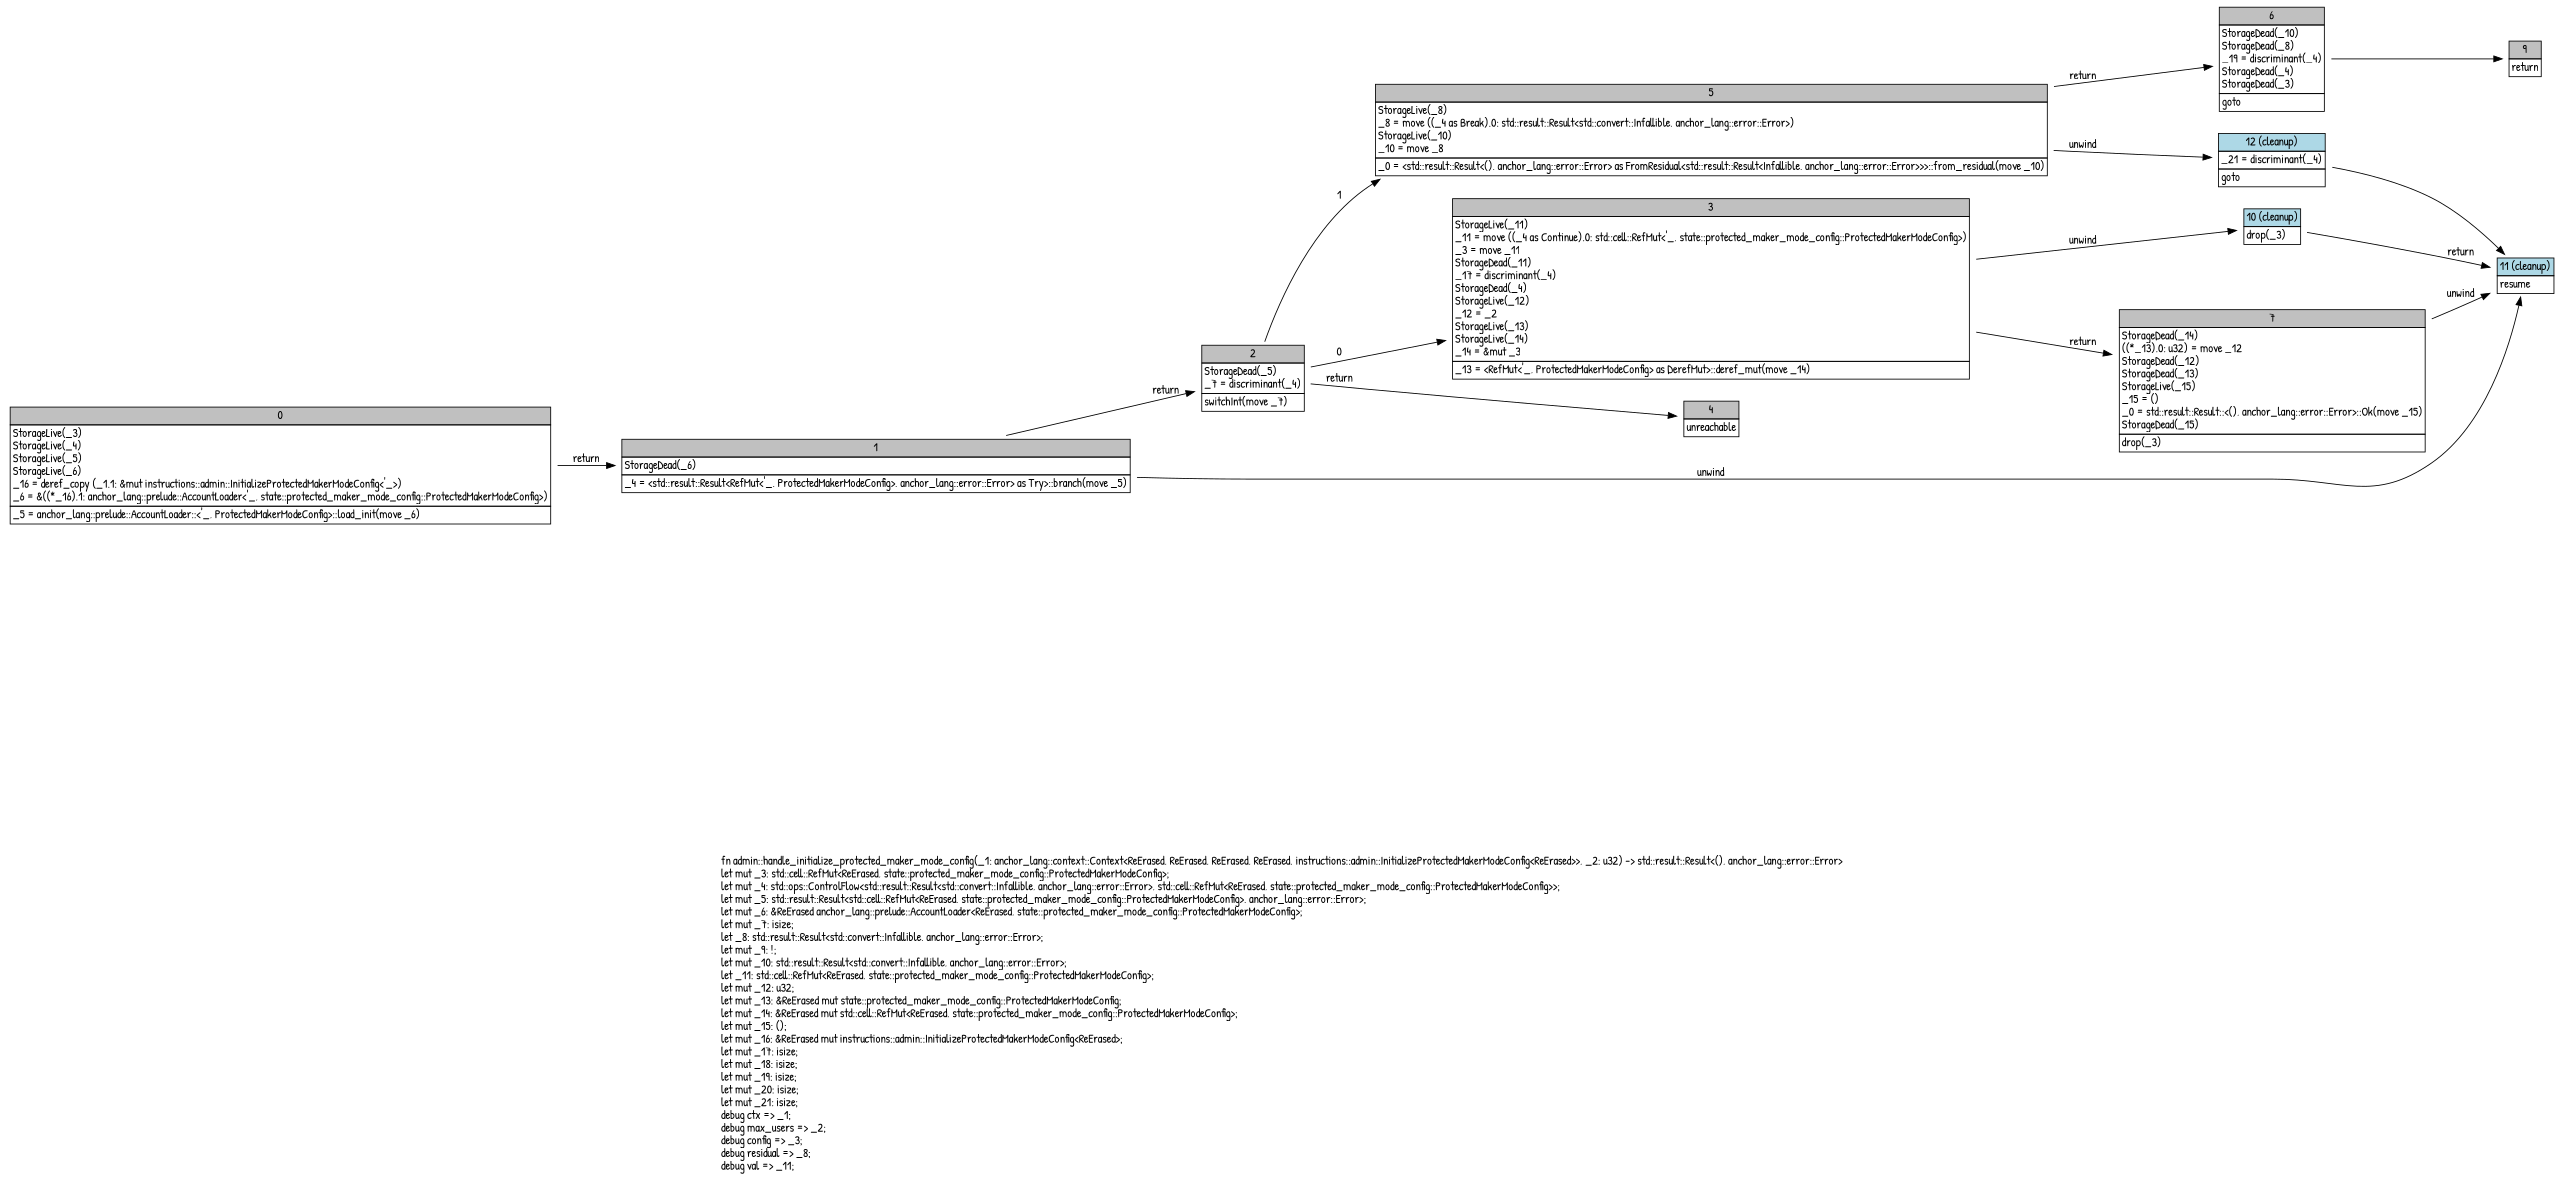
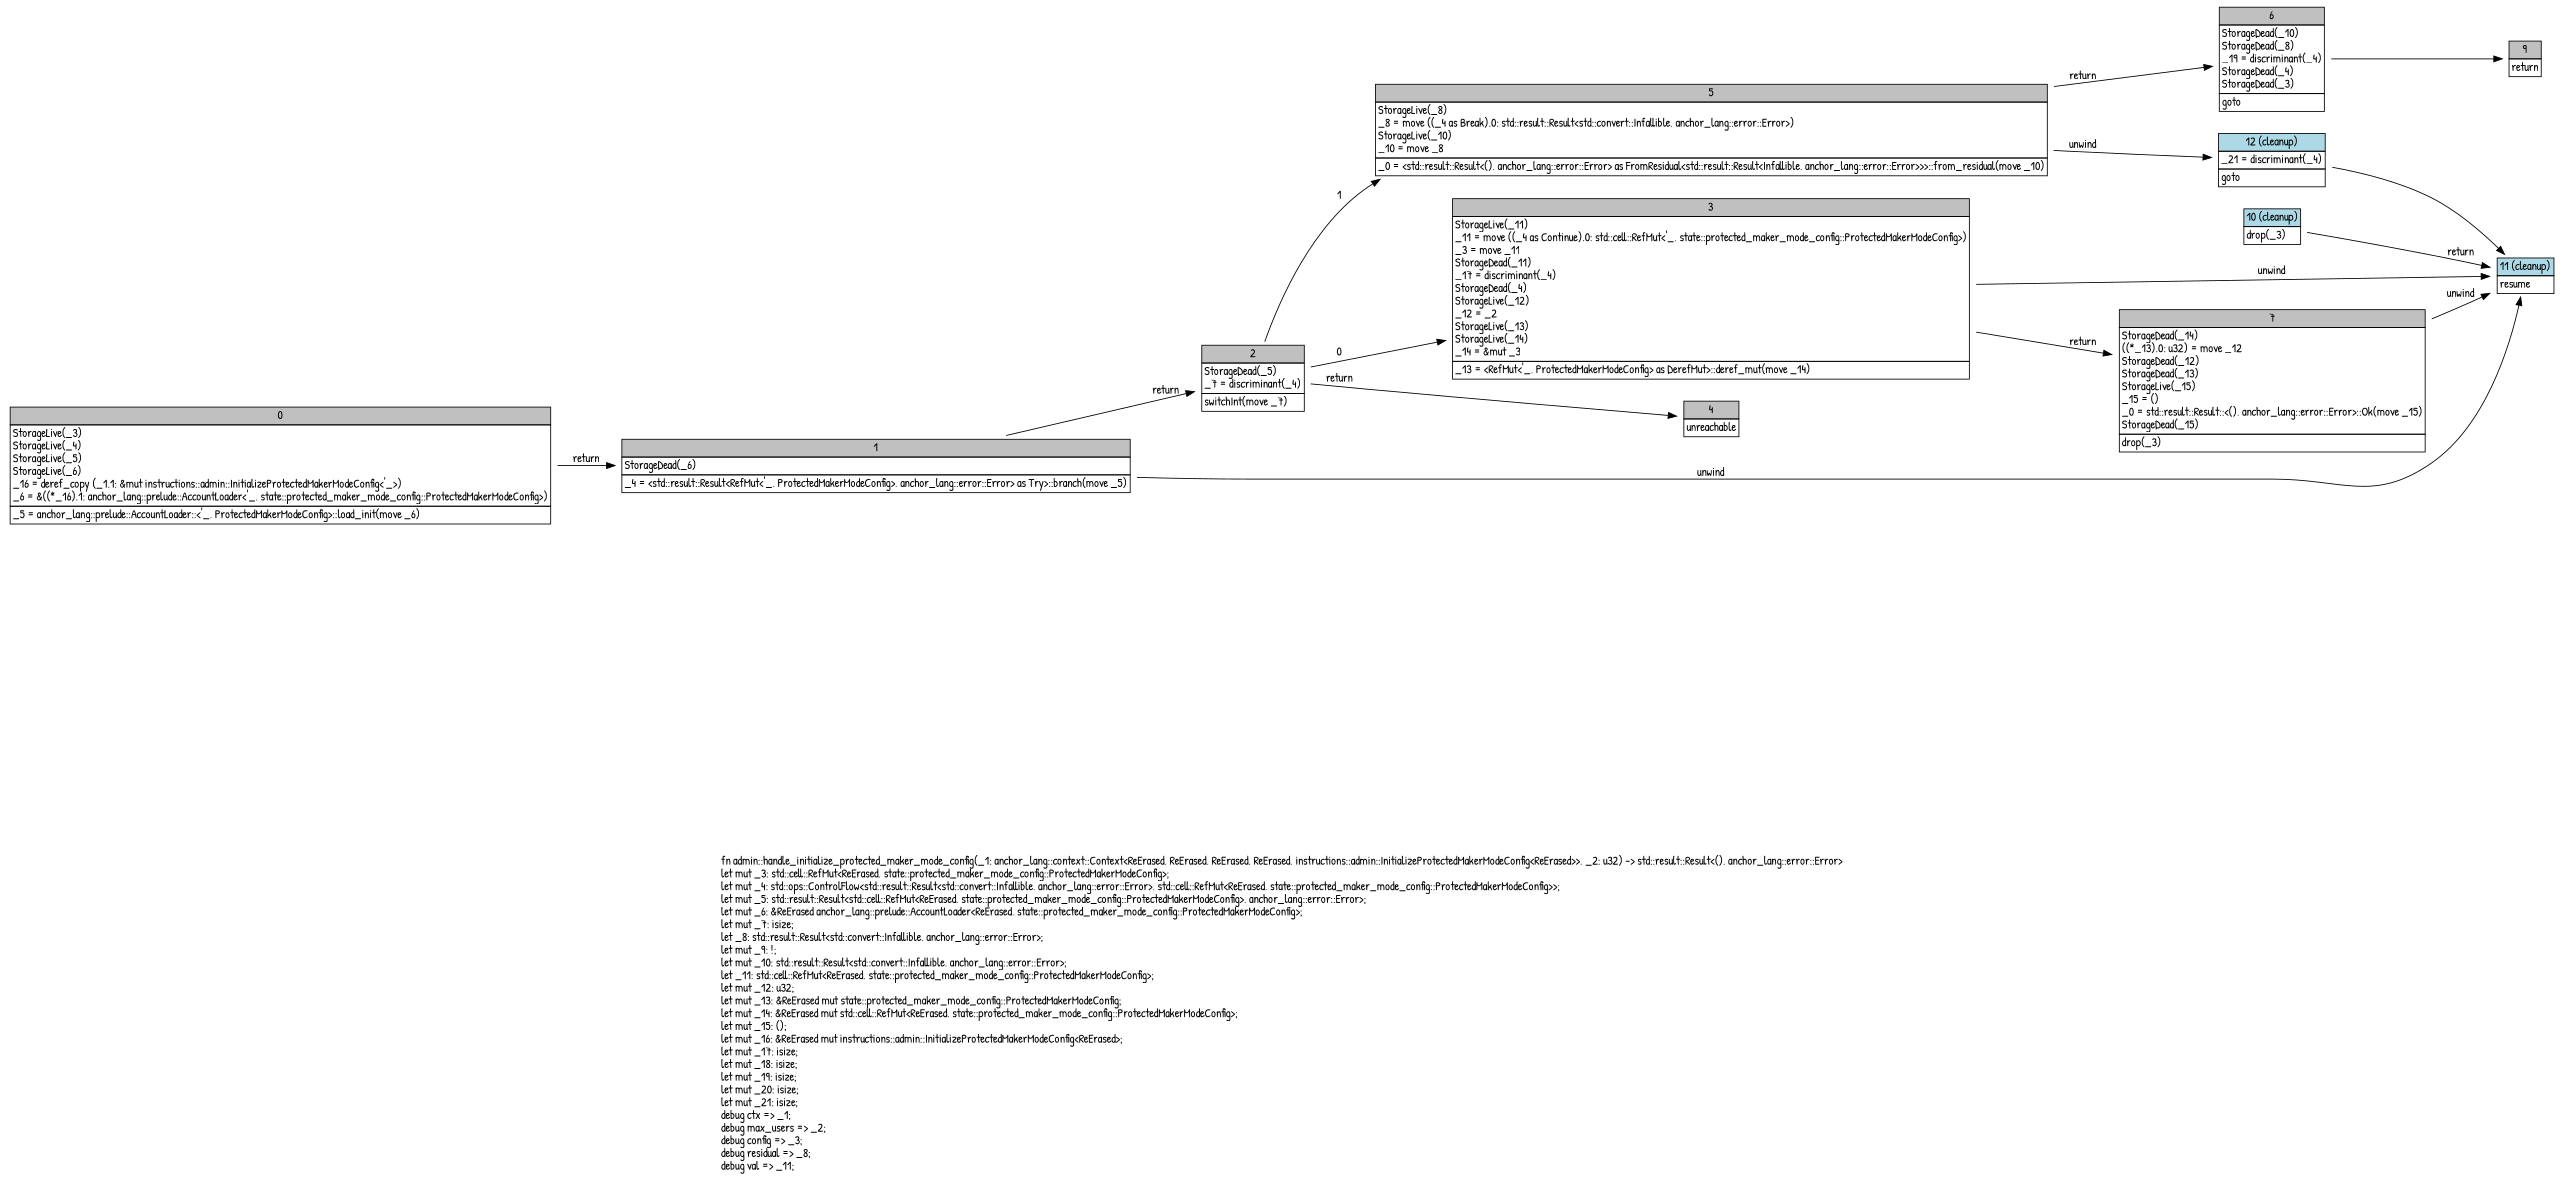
(2102, 245) -> (2229, 280)
